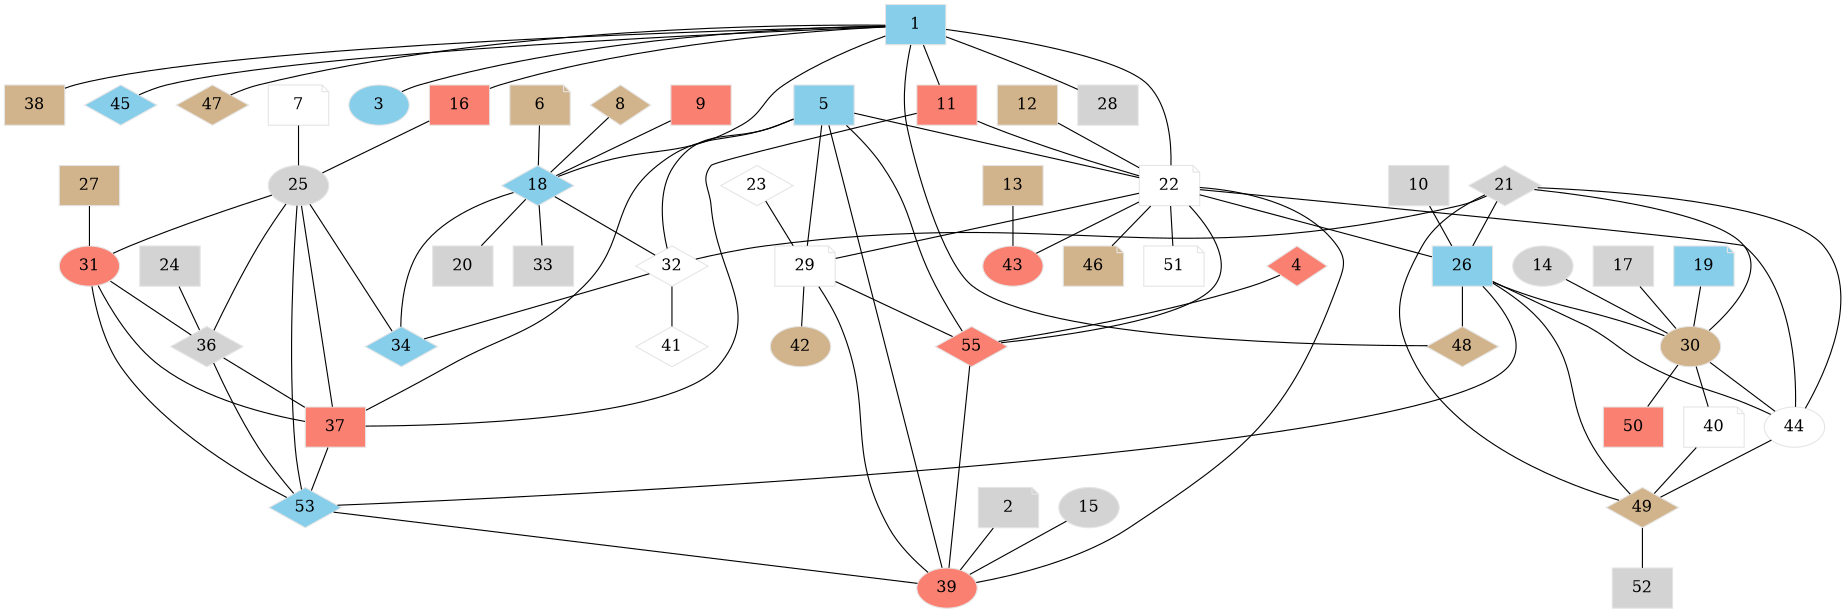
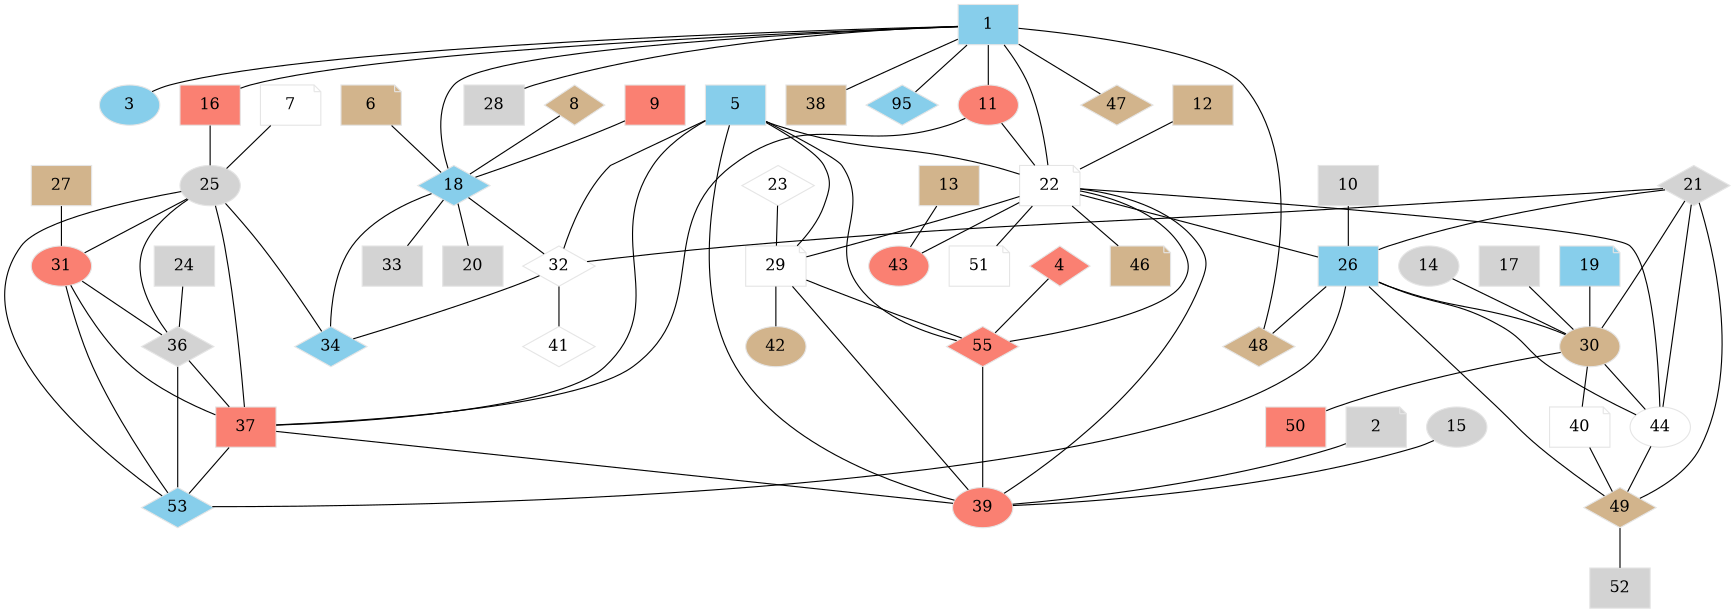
(121, 105) -> (902, 105)
(947, 105) -> (988, 105)
(626, 548) -> (615, 467)
